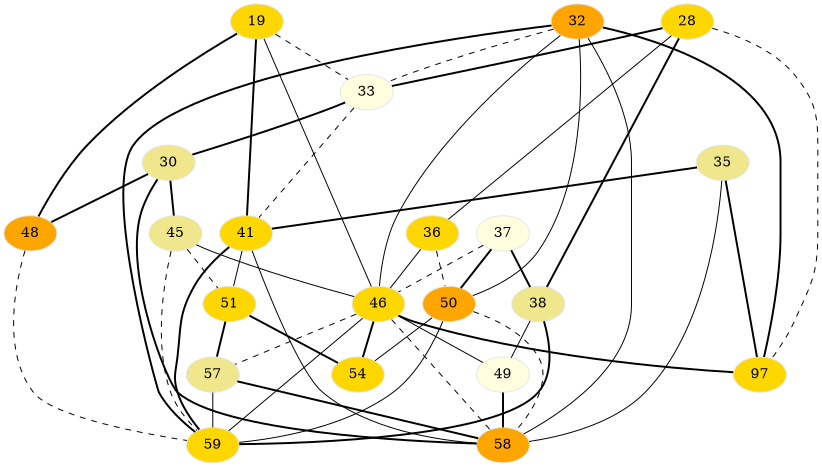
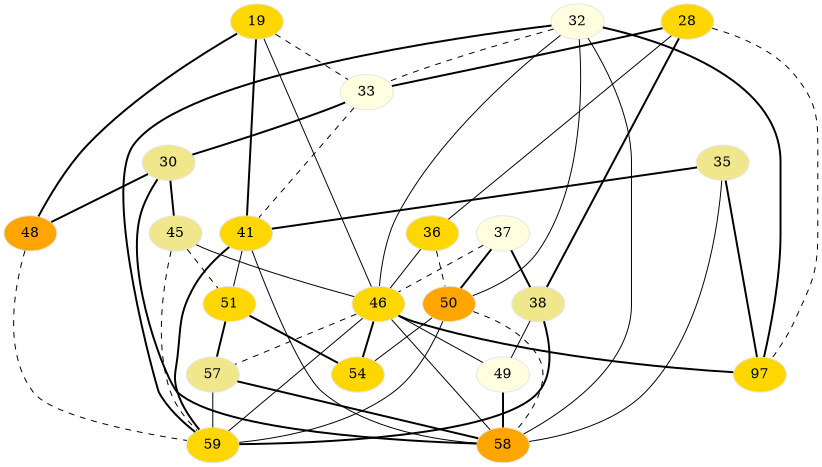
(578, 22) -> (578, 22)
(441, 375) -> (441, 375)
